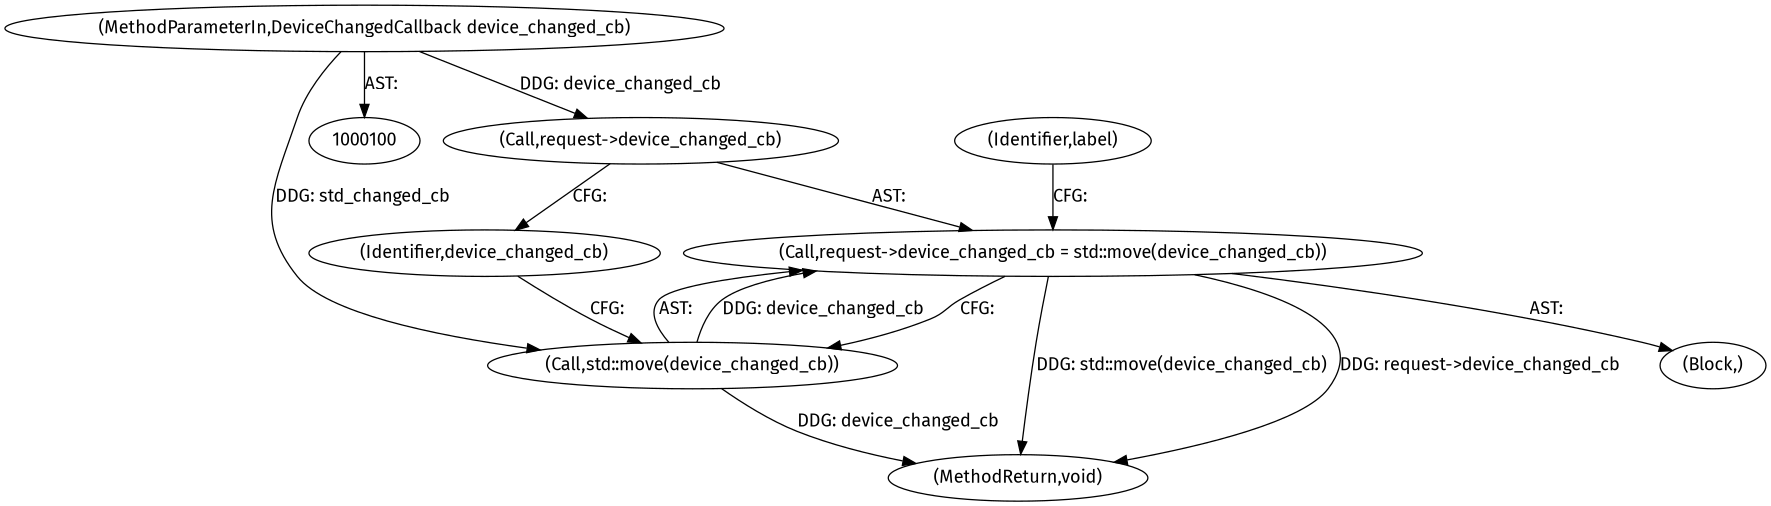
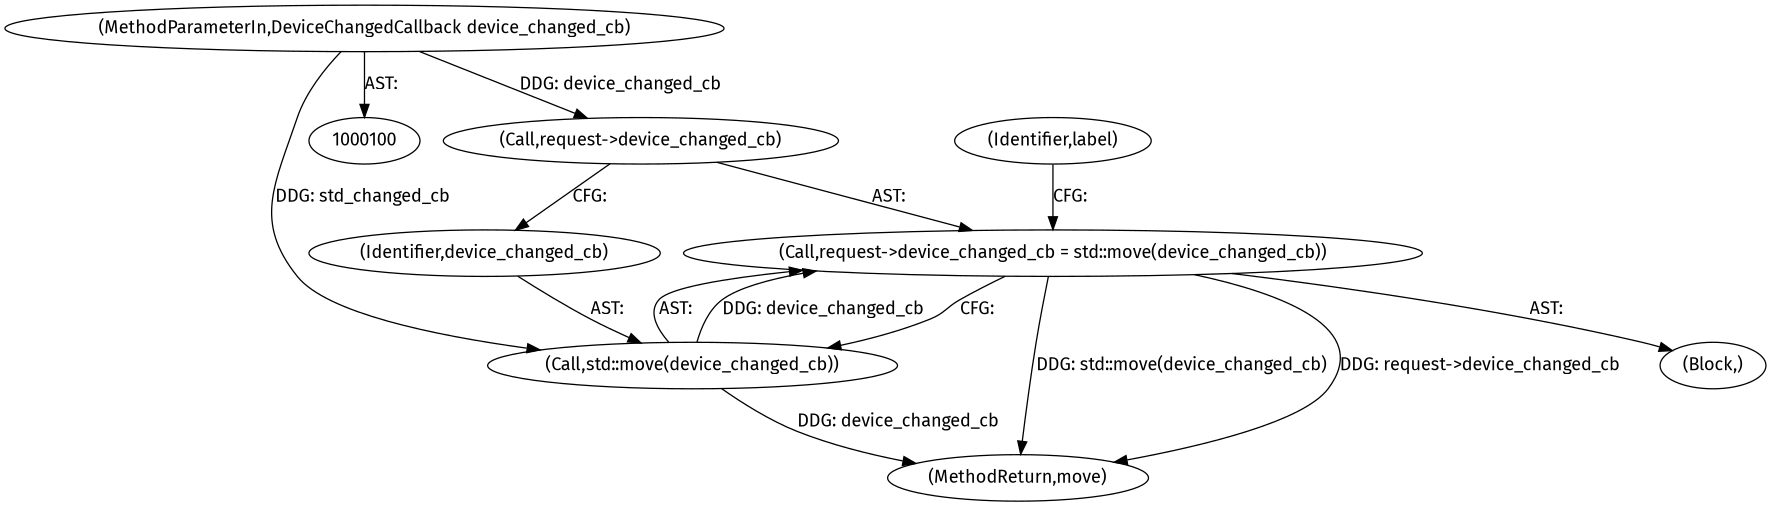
(610, 309) -> (610, 309)
(1018, 478) -> (1018, 478)
